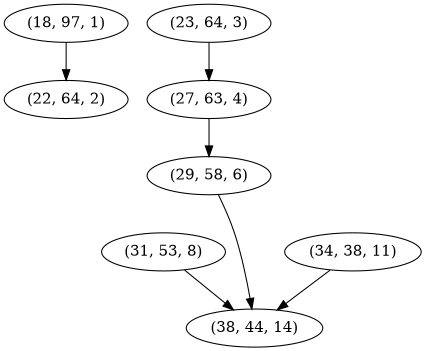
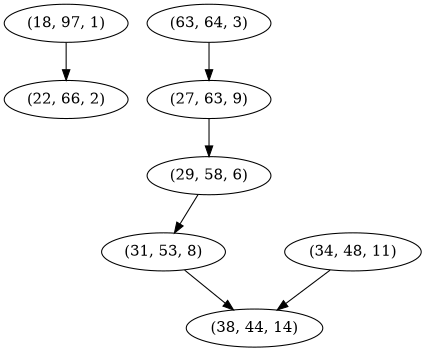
(209, 23) -> (209, 23)
(66, 99) -> (66, 99)
(209, 99) -> (209, 99)
(238, 245) -> (189, 209)
(353, 252) -> (353, 252)
